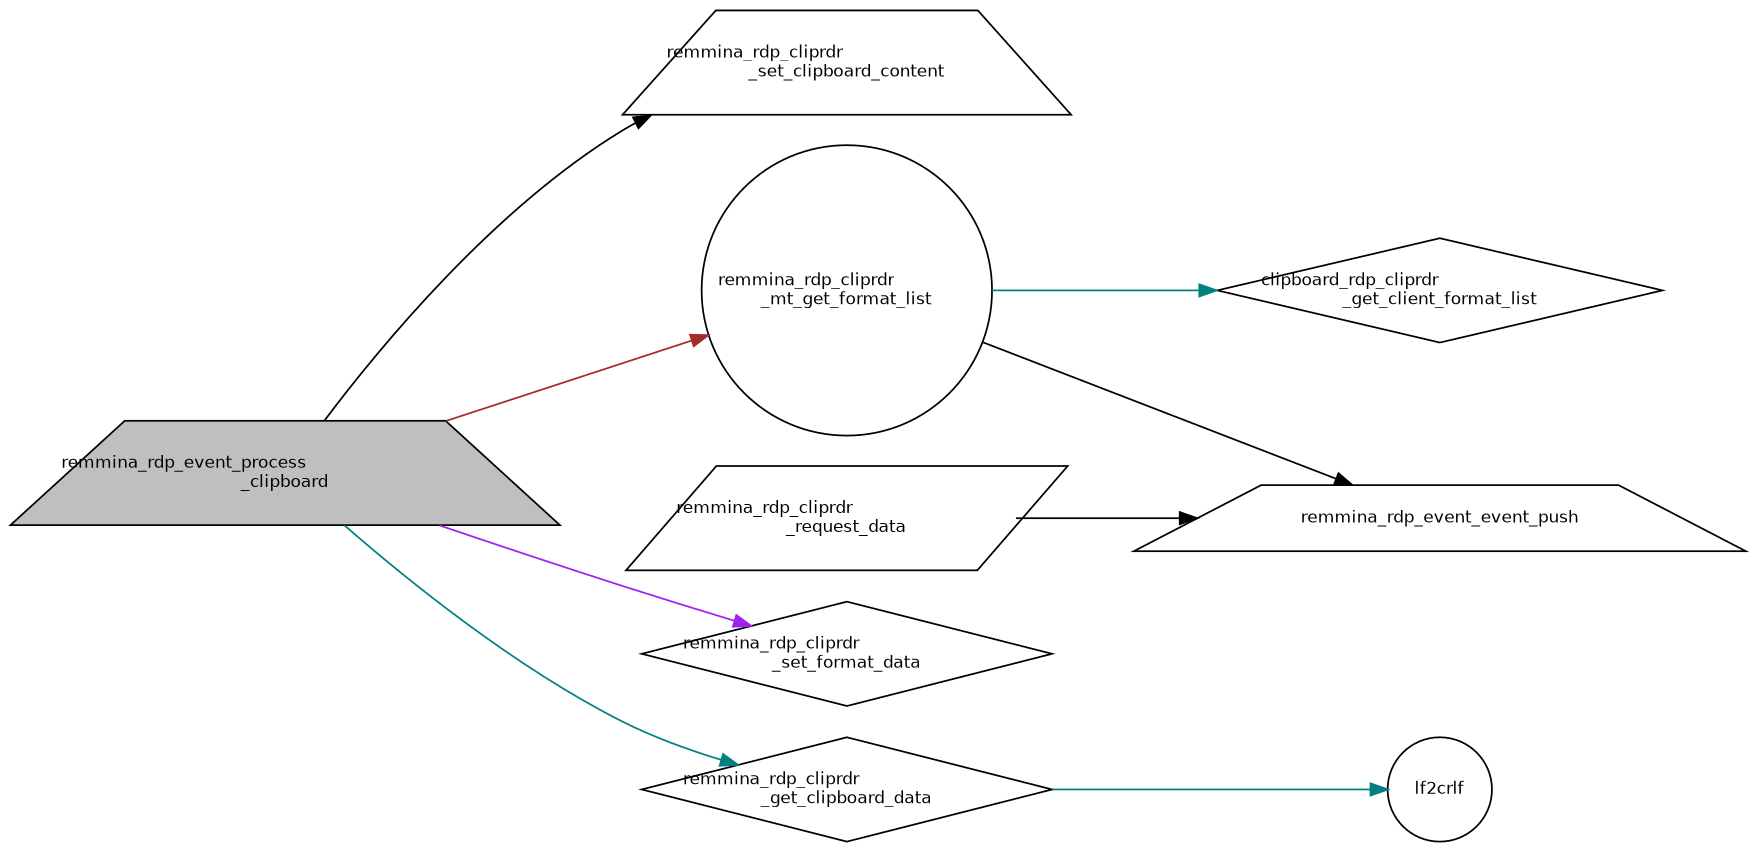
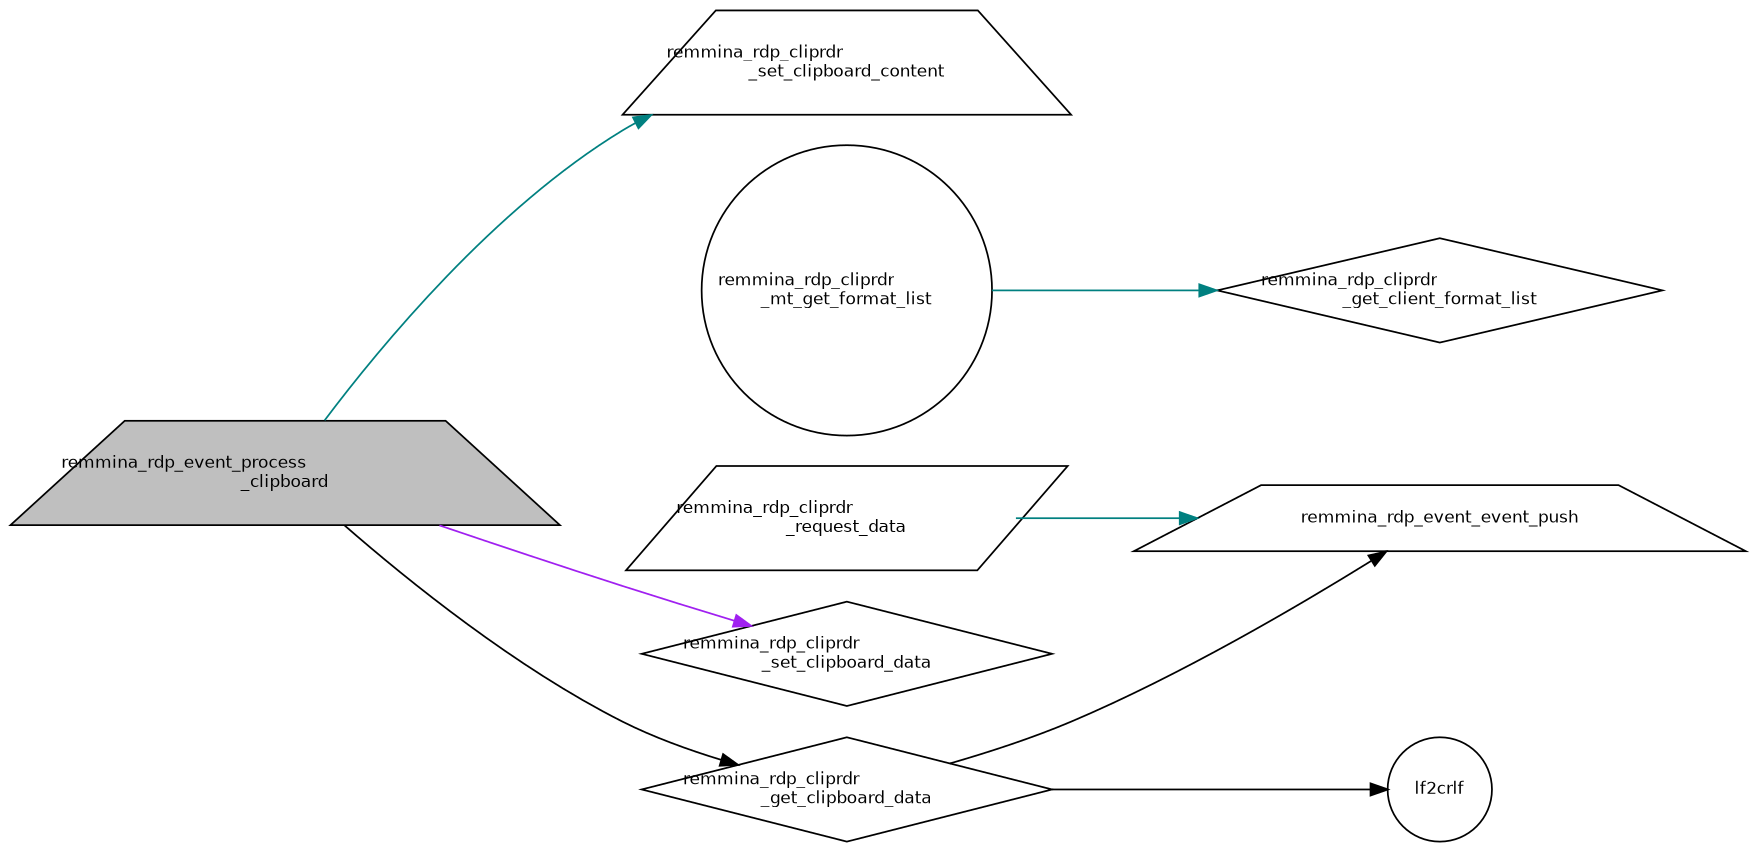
(466, 257) -> (466, 257)
(1440, 290) -> (1440, 290)
(569, 381) -> none
(1160, 411) -> (1167, 676)
(1098, 518) -> (1098, 518)
(847, 654) -> (847, 654)
(521, 662) -> (521, 662)
(1211, 789) -> (1211, 789)
